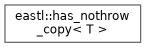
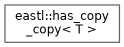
(73, 24) -> (62, 24)
